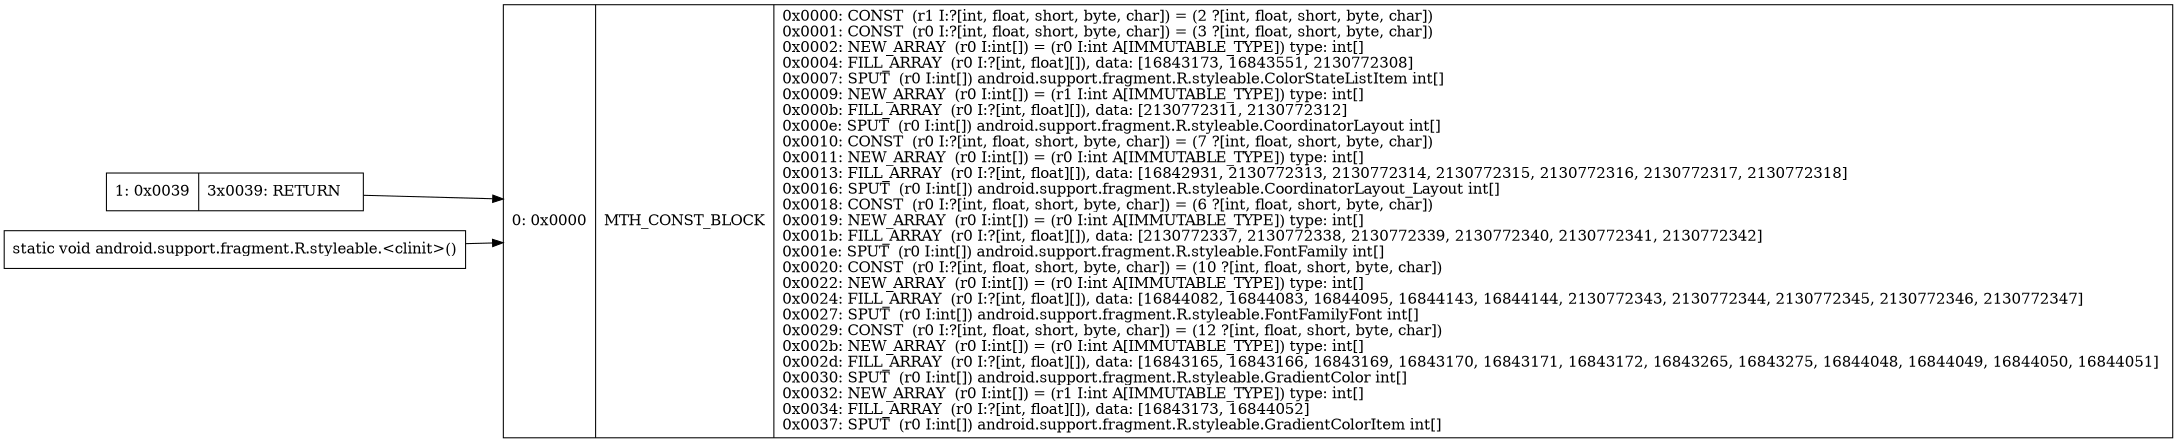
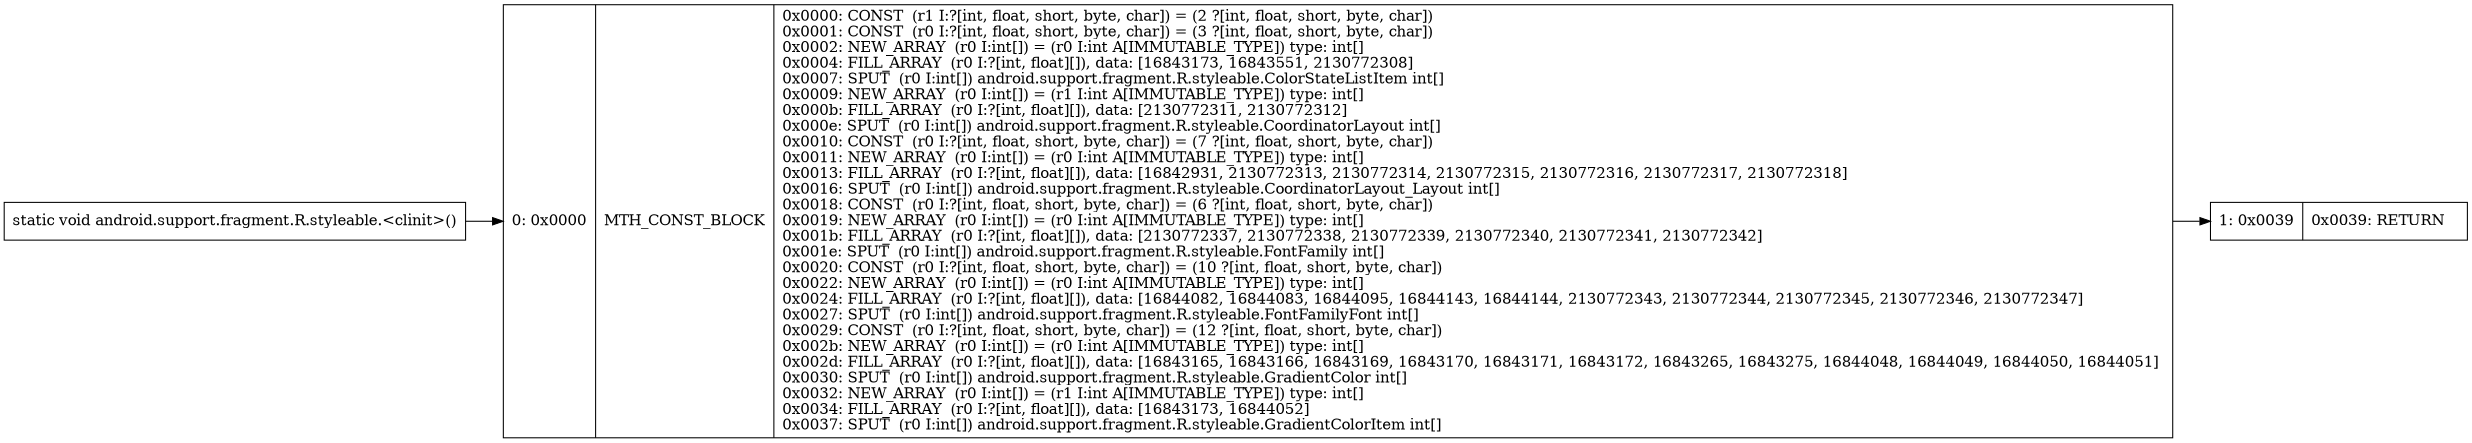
(281, 191) -> (2385, 221)
(428, 197) -> (2186, 221)
